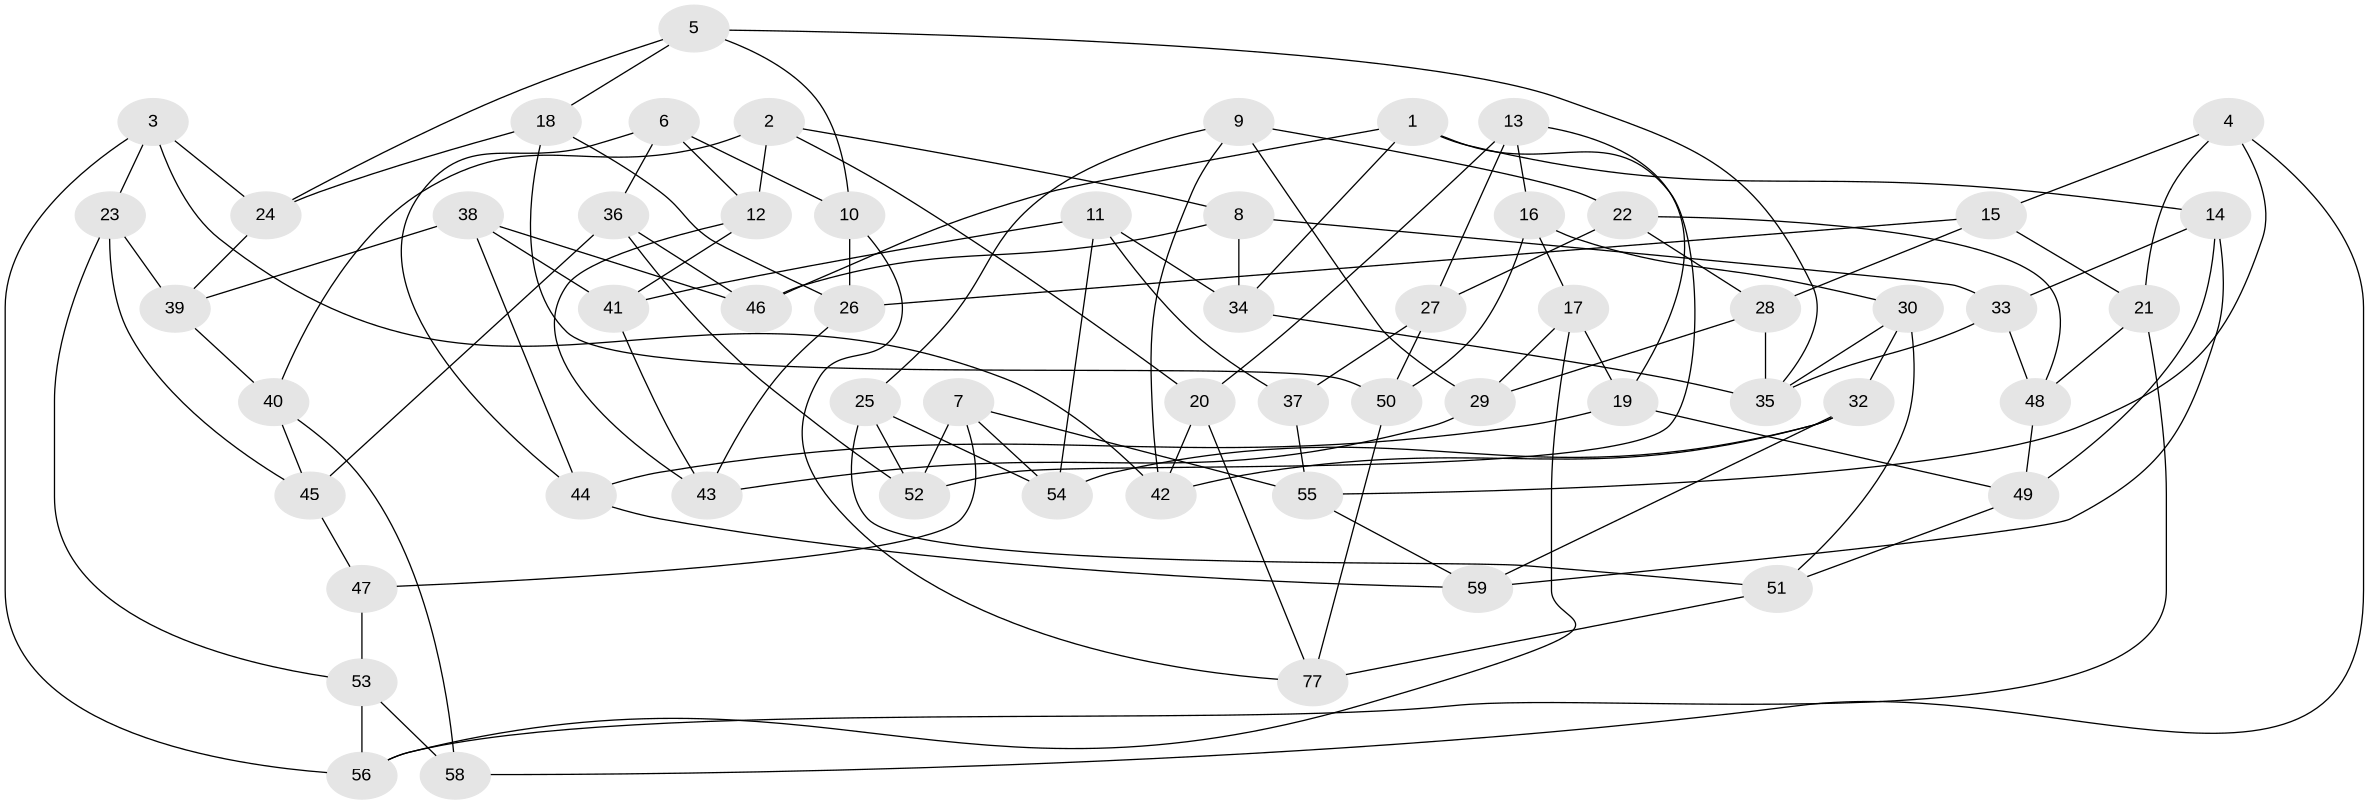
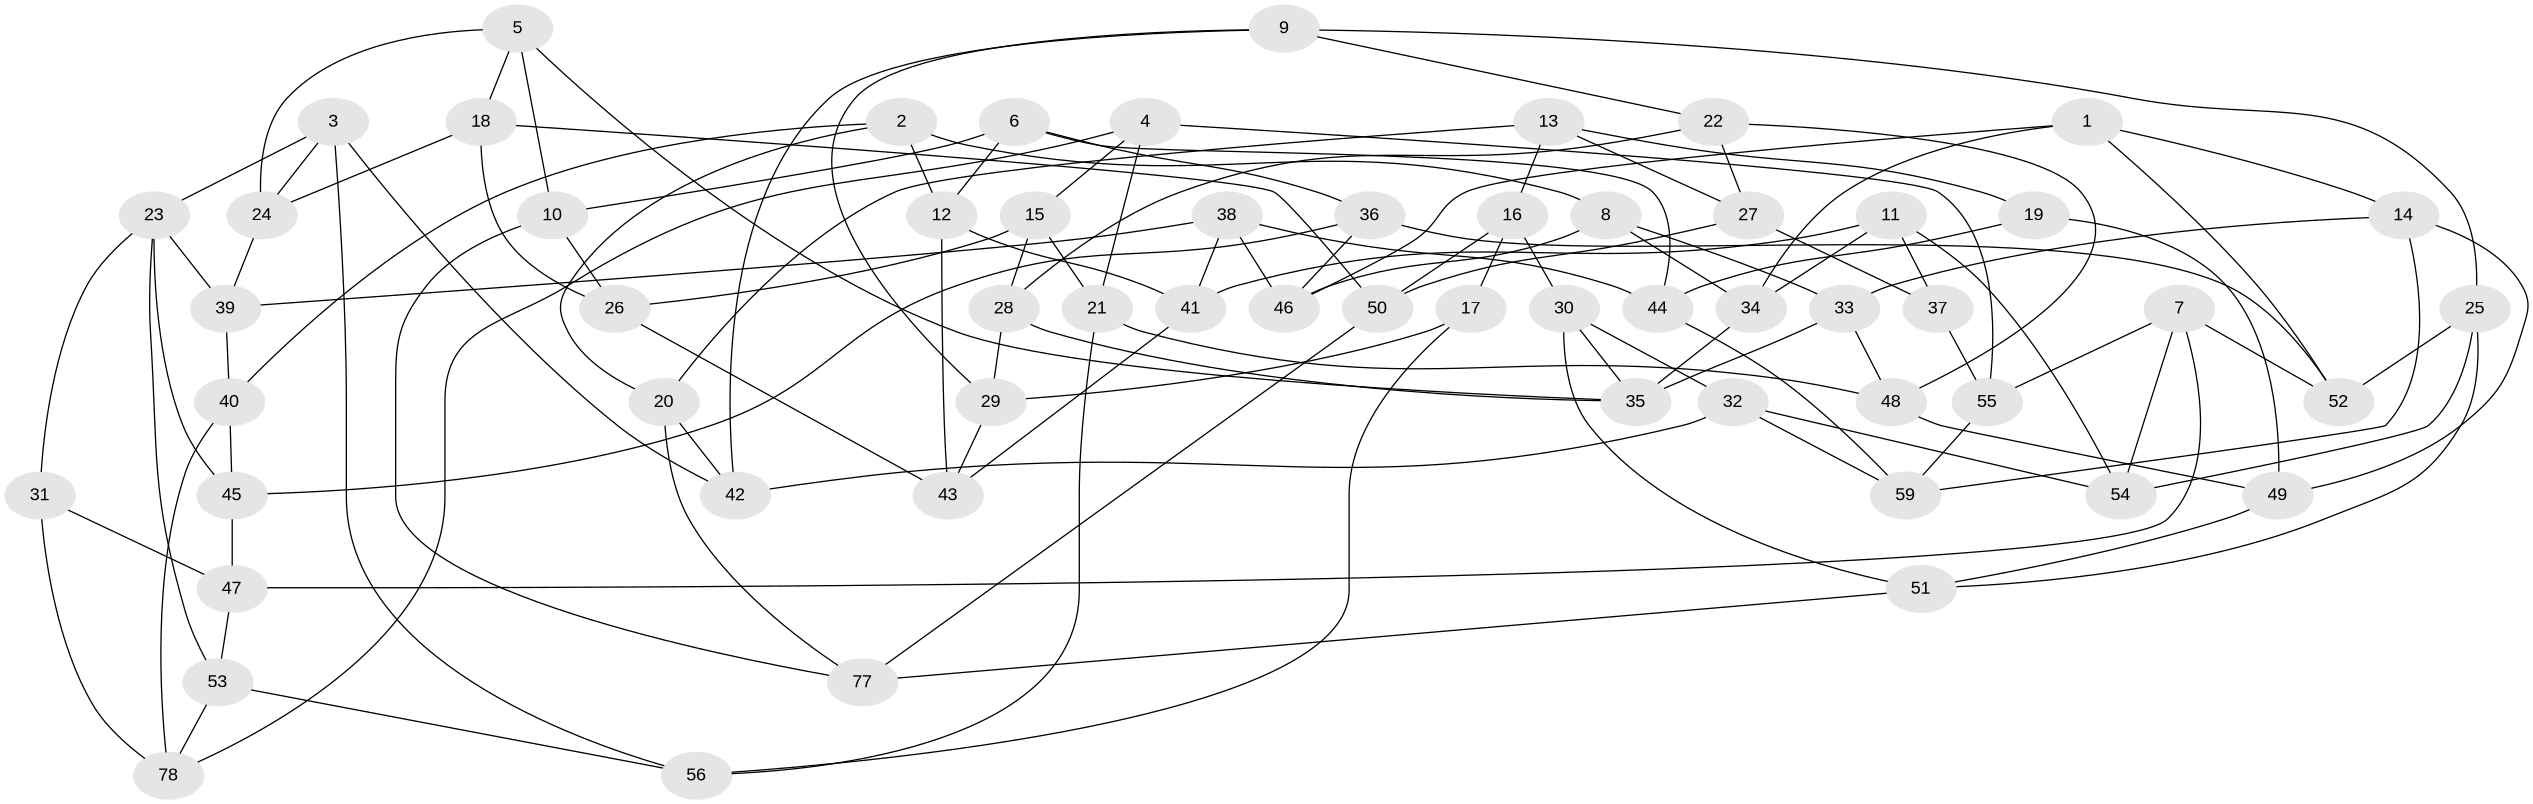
(1598, 354) -> none
none -> (40, 496)
(455, 776) -> (169, 776)
